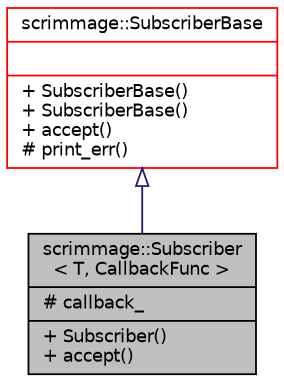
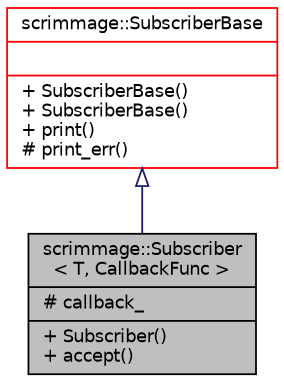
(68, 131) -> (59, 131)
